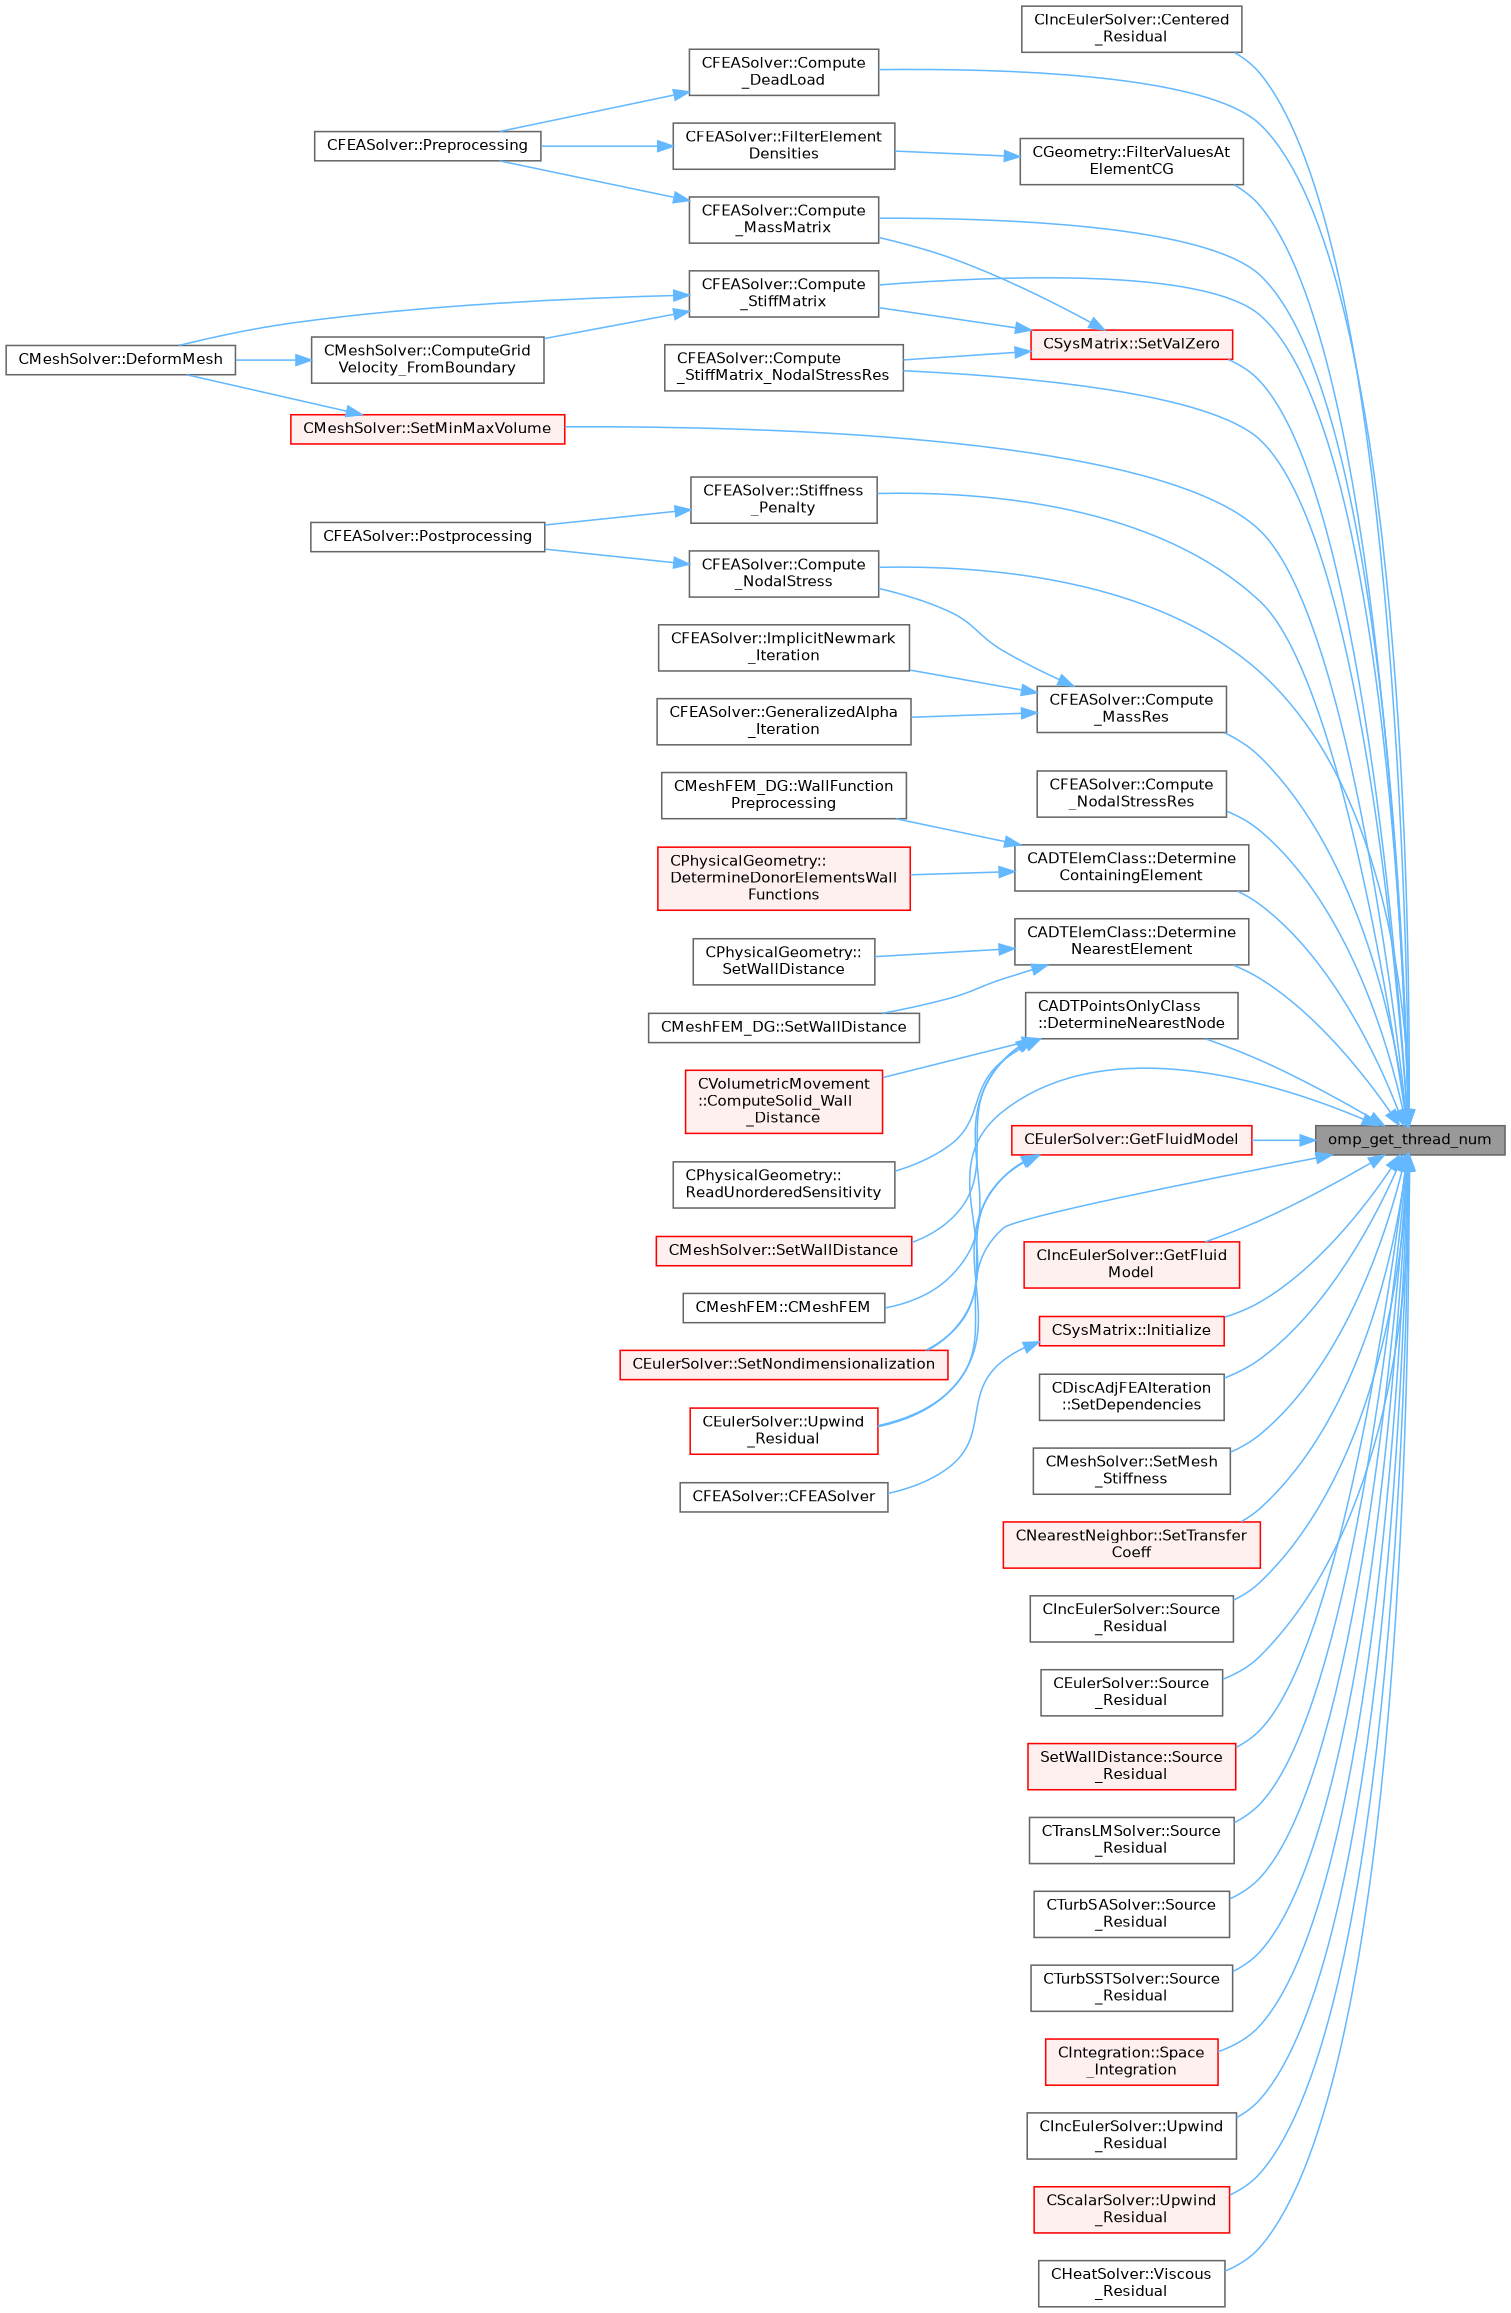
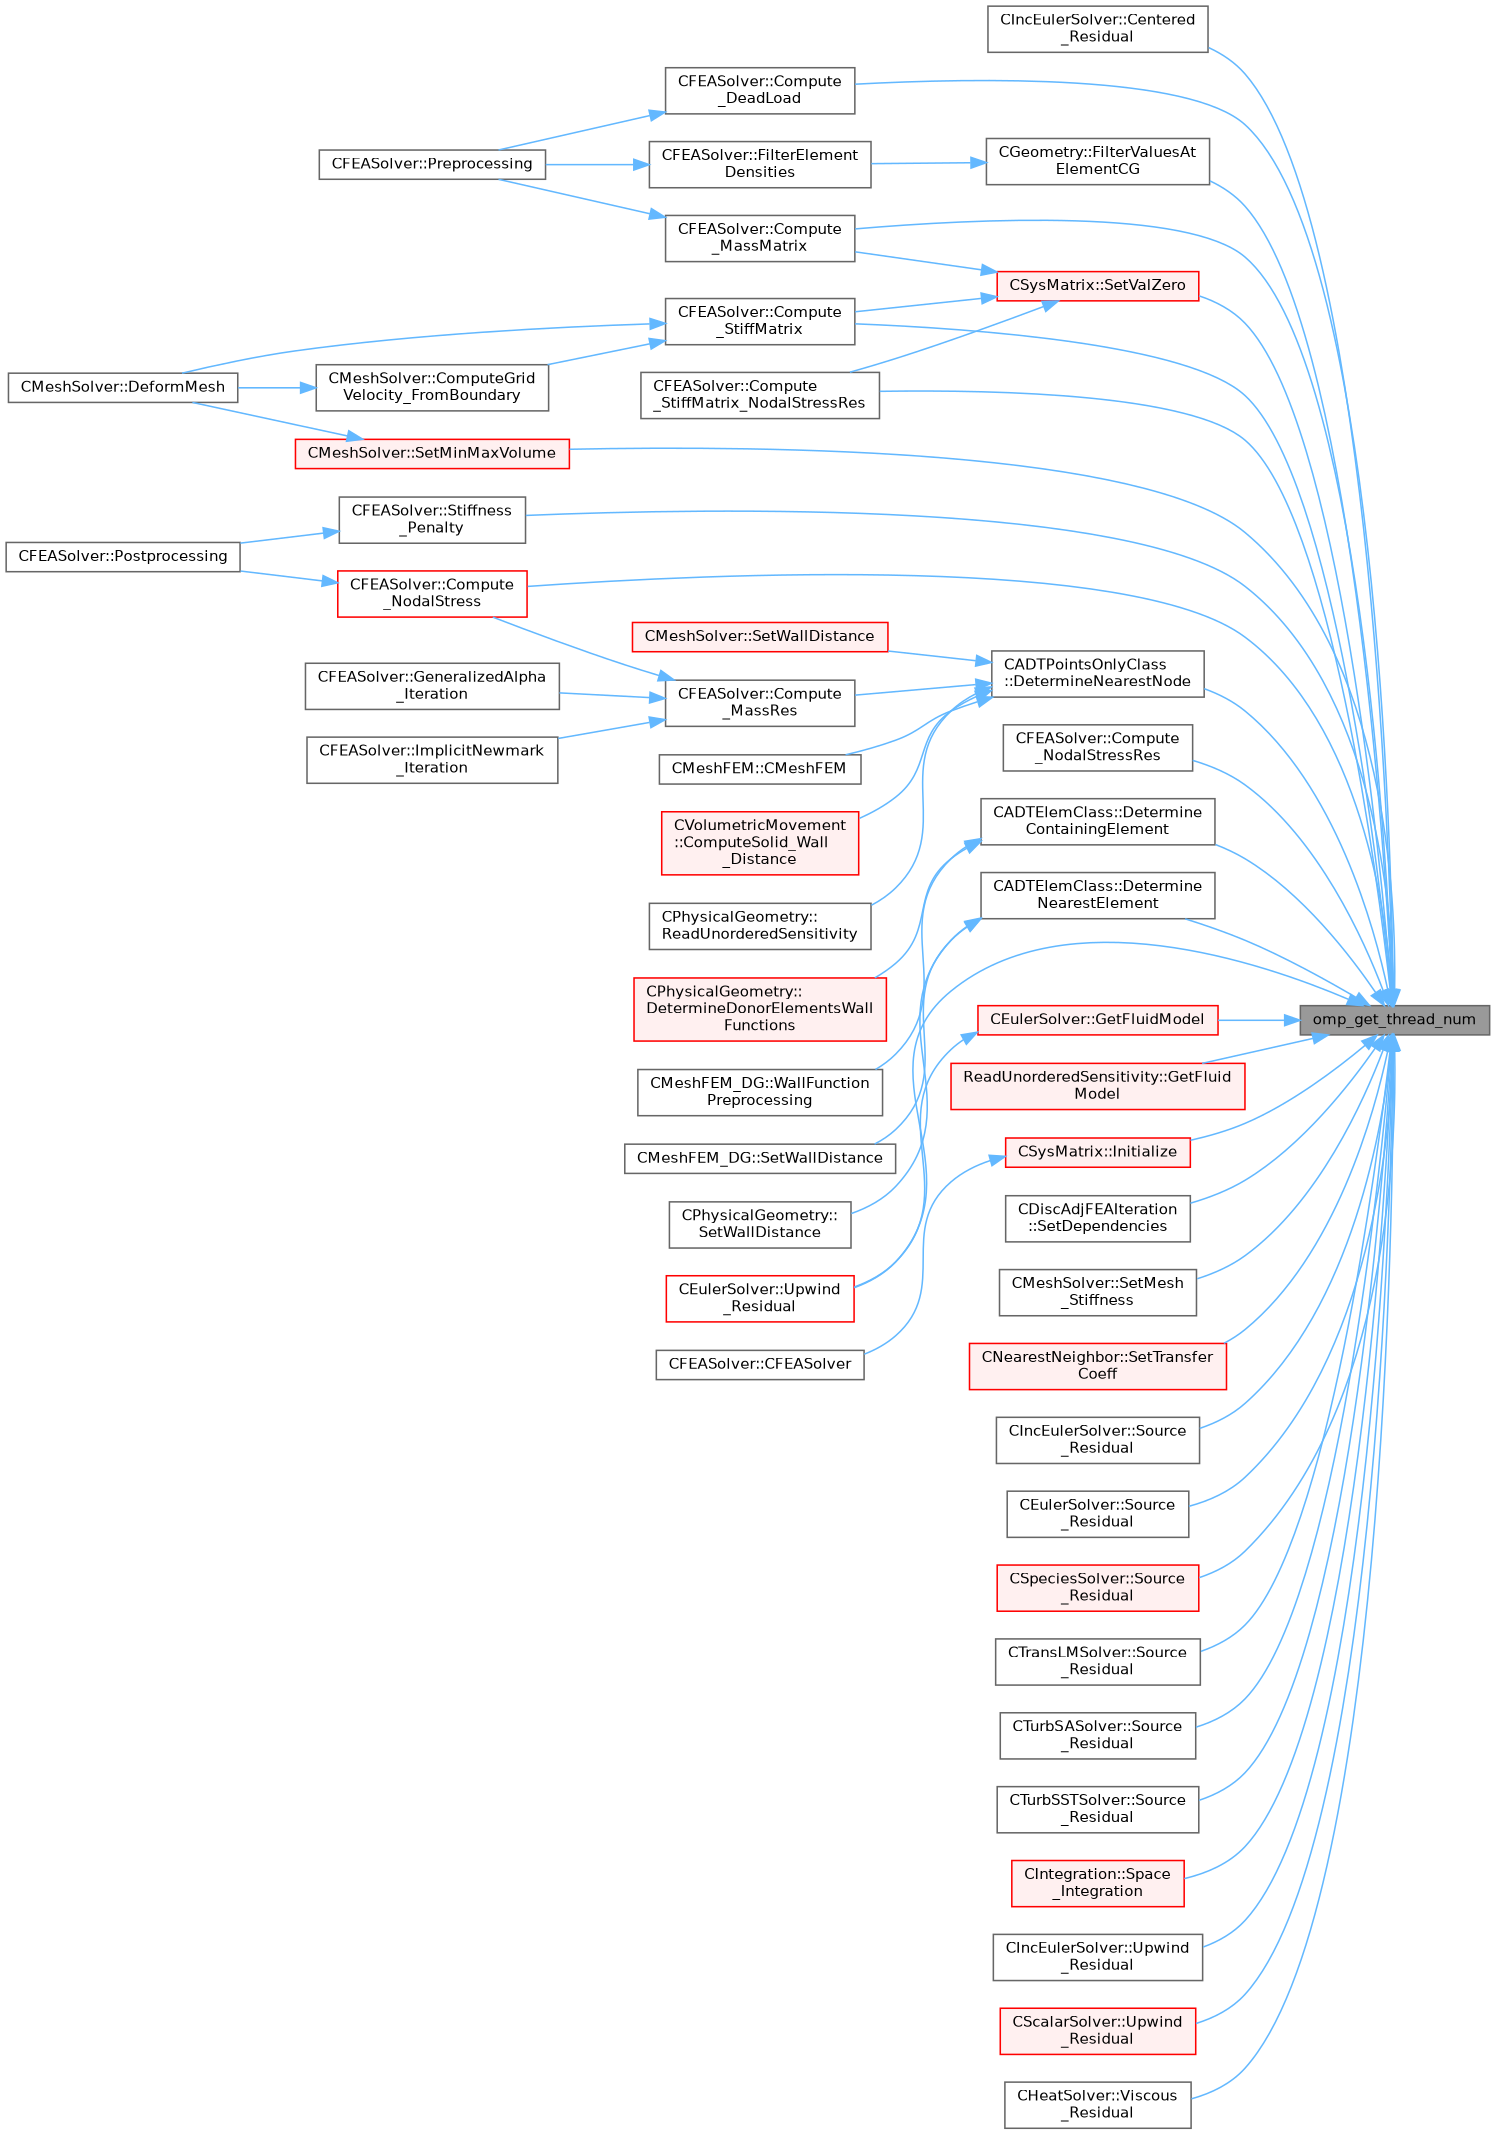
(784, 574) -> (432, 594)
(1351, 902) -> (915, 690)
(1132, 1265) -> (1098, 1086)
(784, 1365) -> none
(1132, 1767) -> (1098, 1588)
